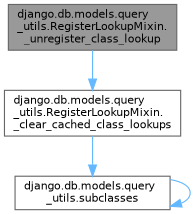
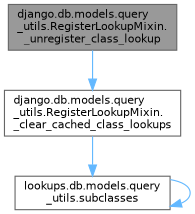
(93, 193) -> (93, 193)
